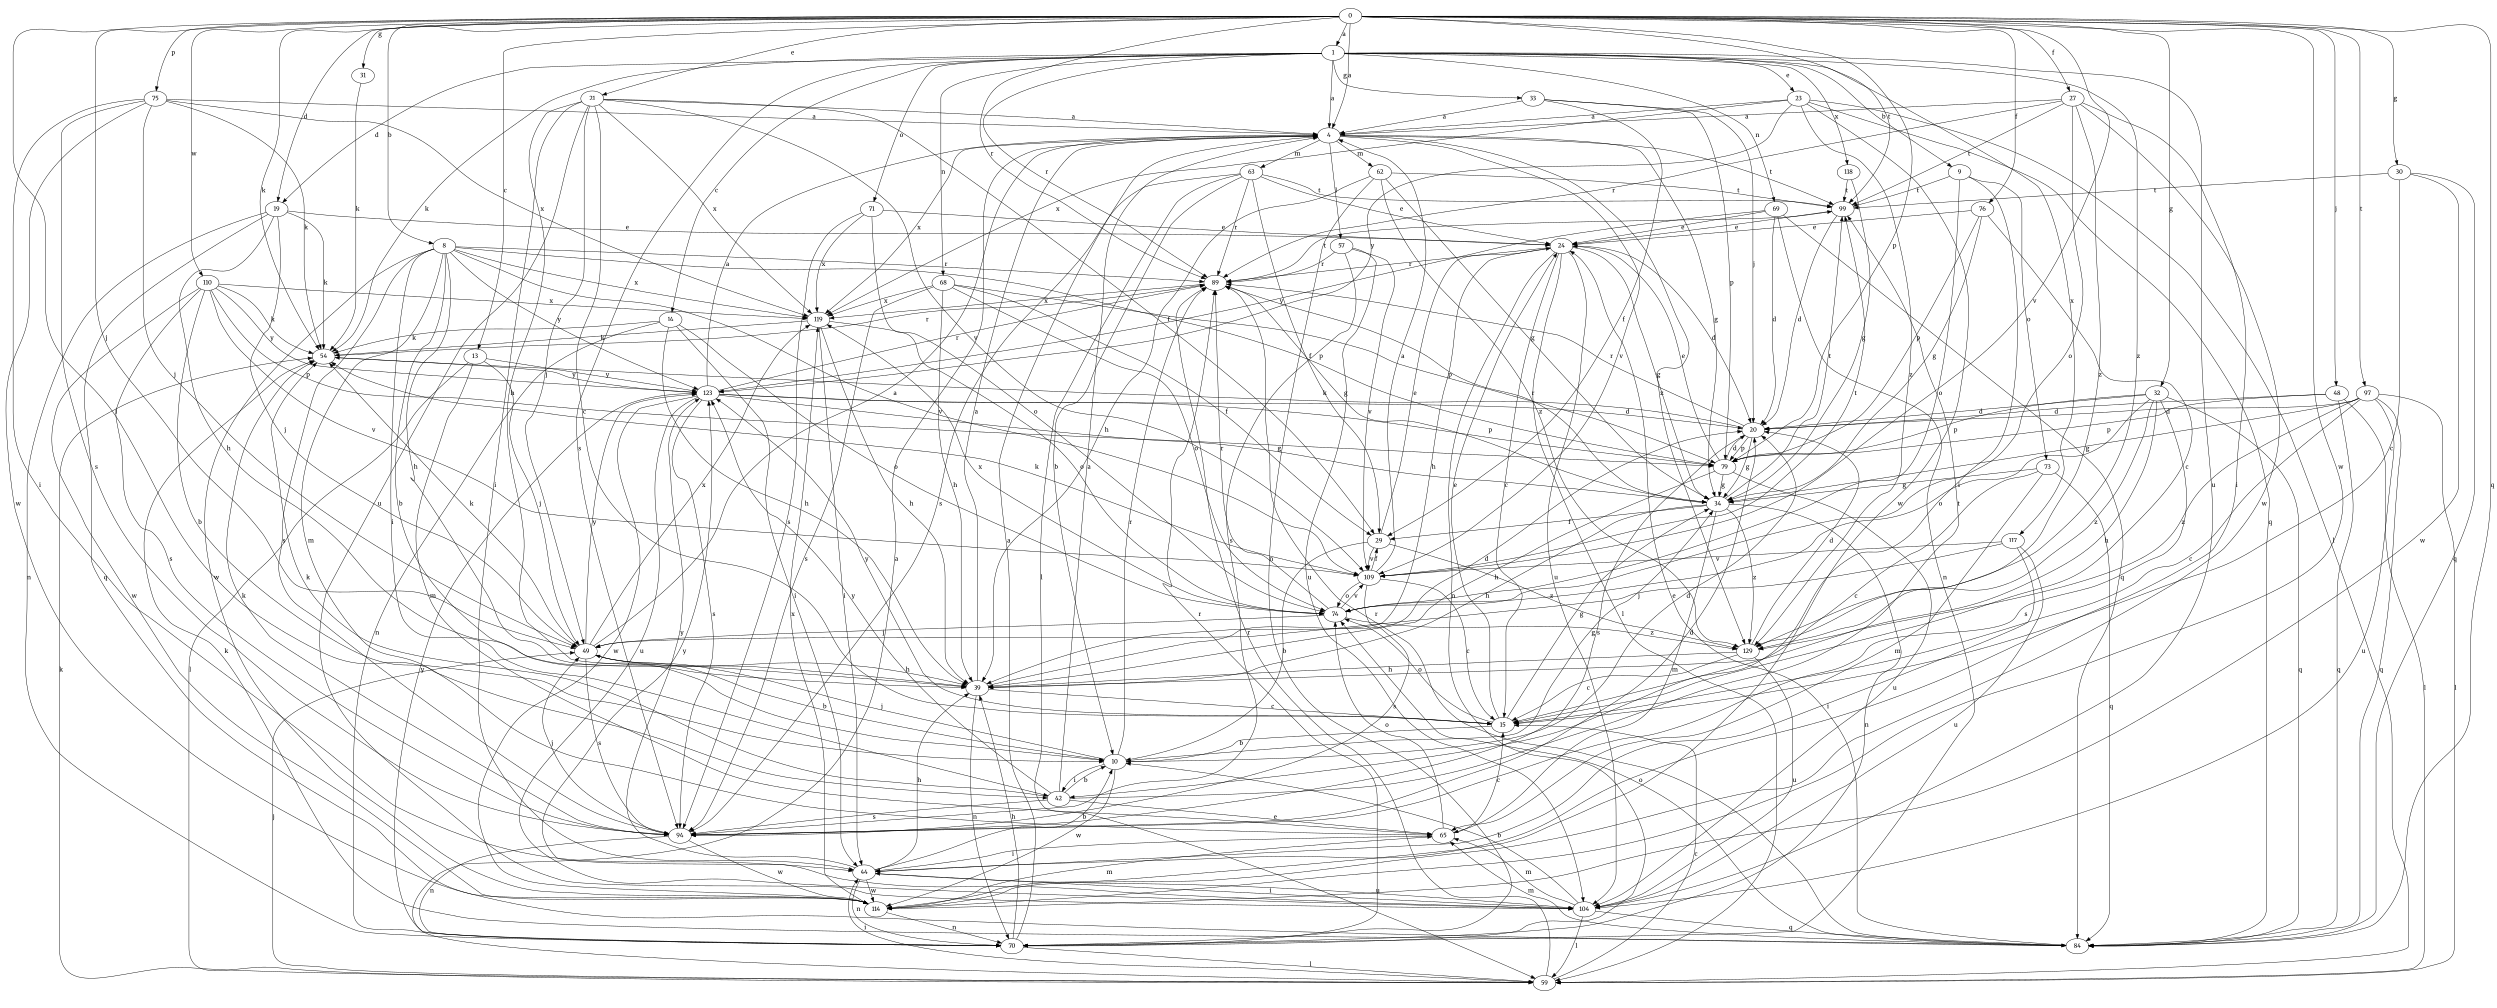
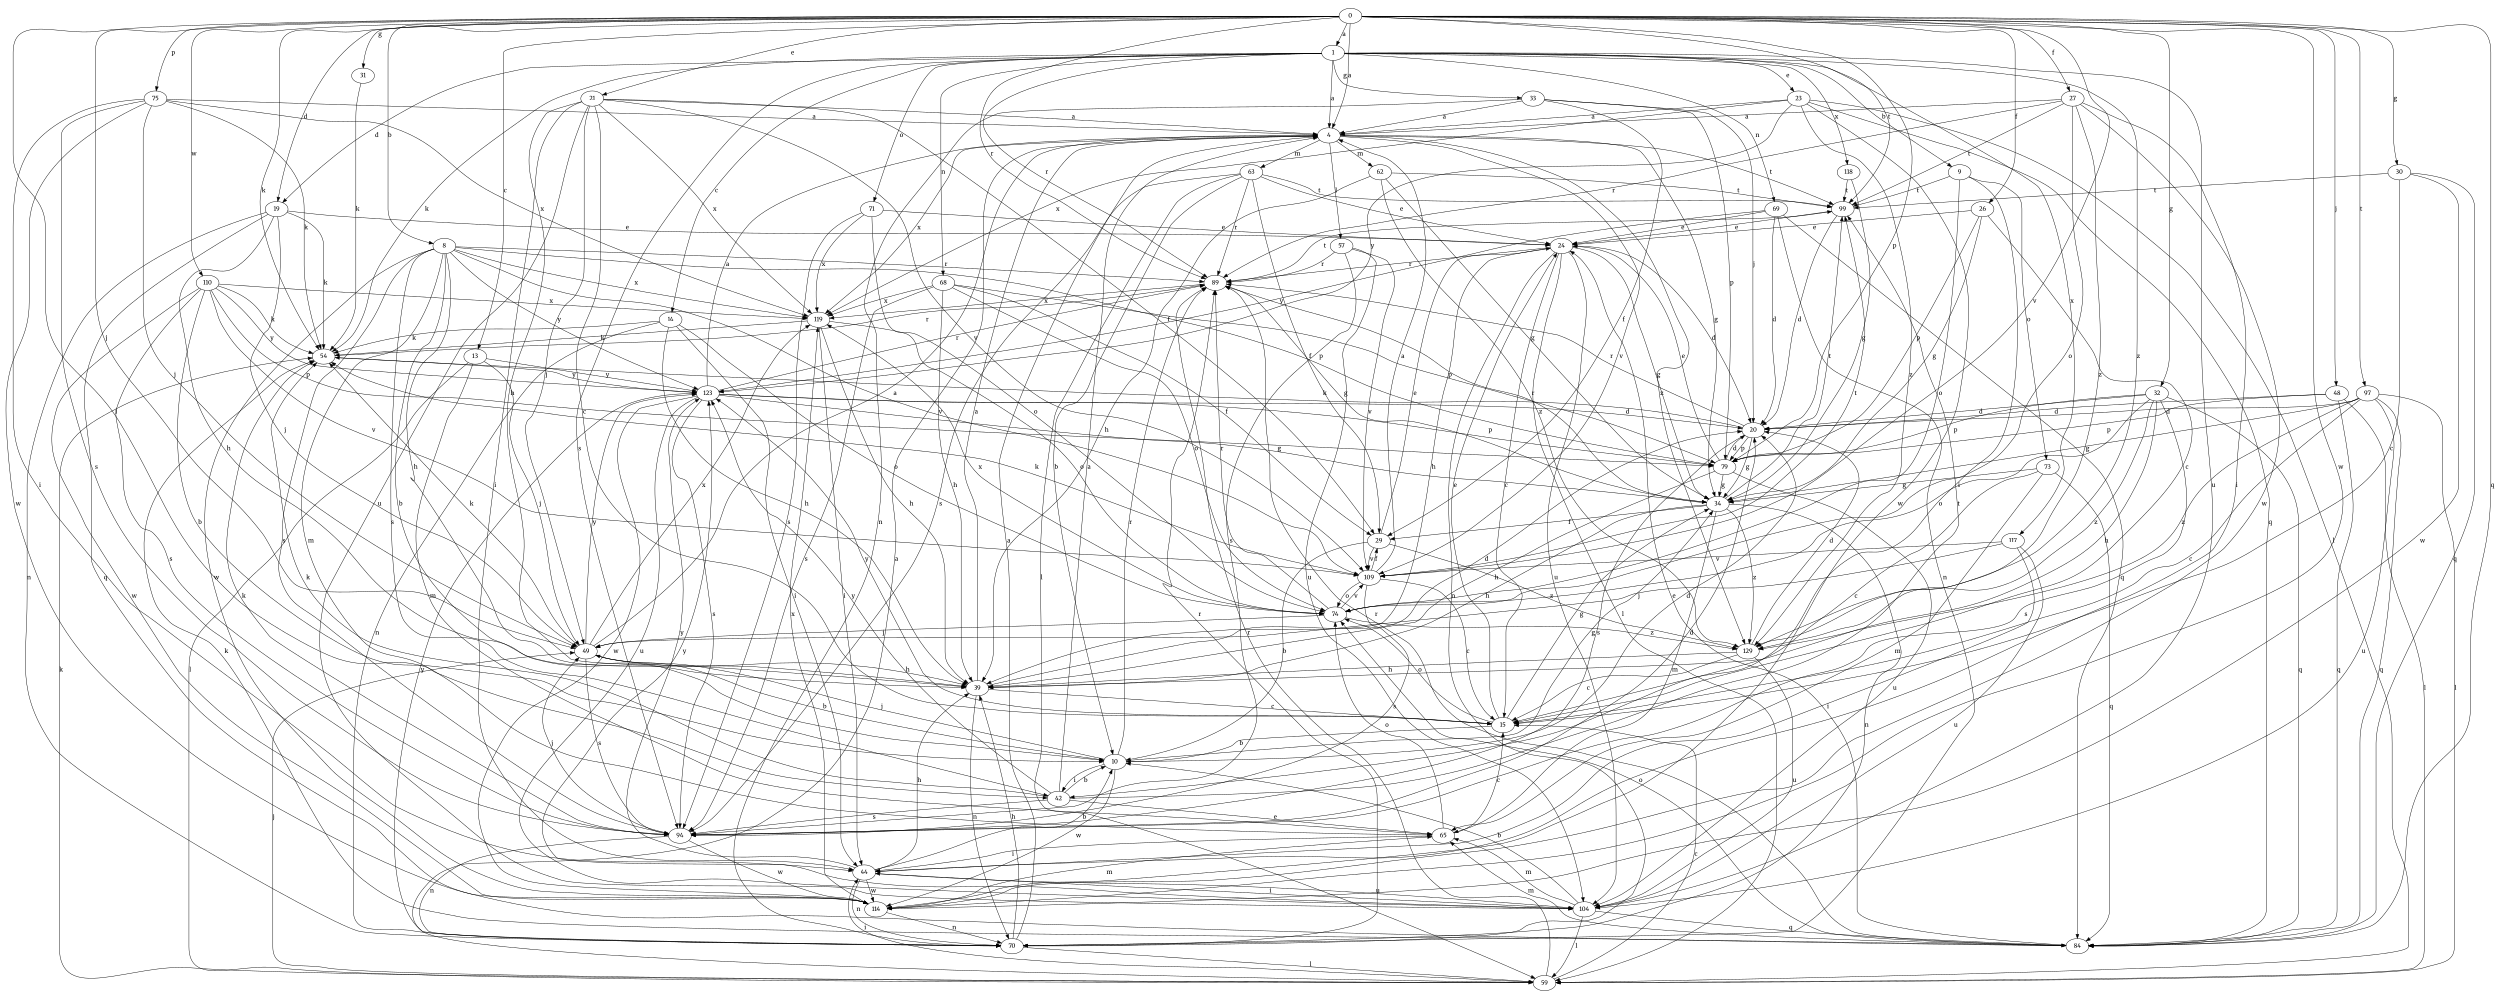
(1982, 209) -> (1982, 209)
(392, 522) -> (392, 522)
(1433, 780) -> (877, 362)
